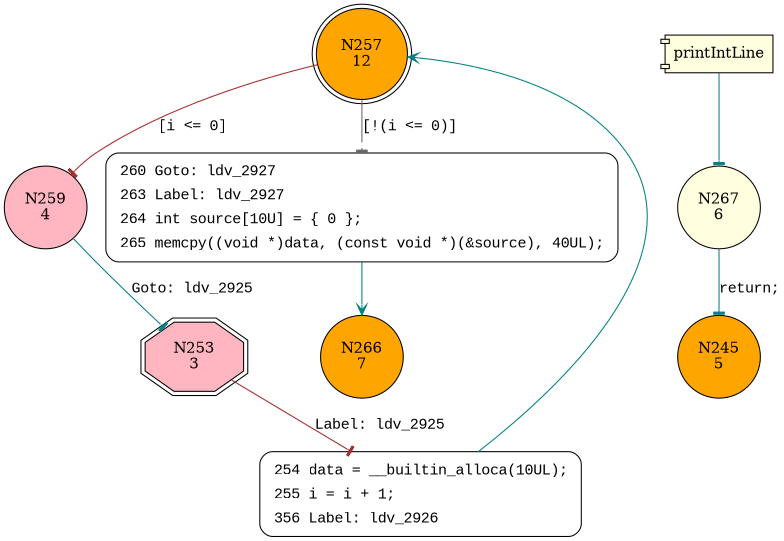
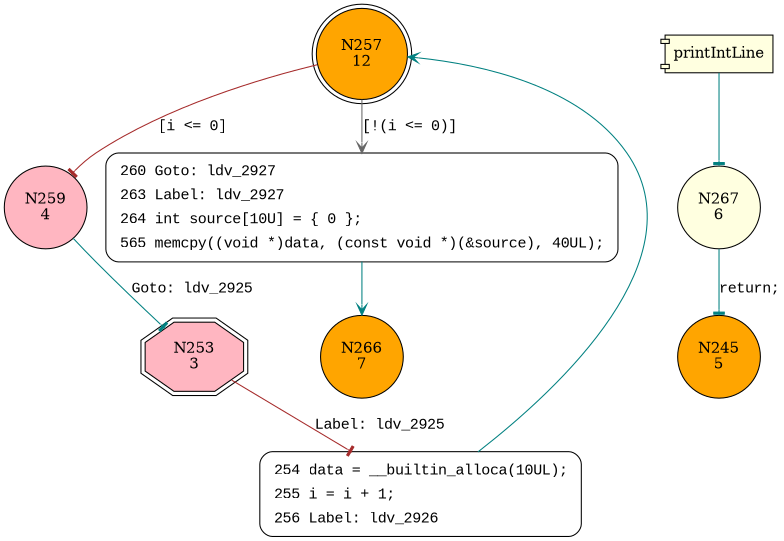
(362, 121) -> (362, 121)
(133, 243) -> (133, 243)
(287, 518) -> (287, 518)
